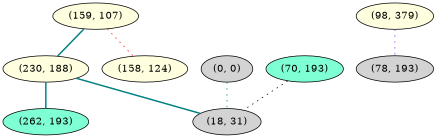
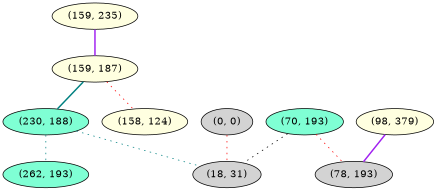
none -> (95, 16)
(96, 16) -> (95, 69)
(395, 43) -> (374, 148)
(46, 69) -> (46, 122)
(46, 95) -> (46, 148)
(227, 95) -> (227, 148)
(138, 96) -> (138, 149)
none -> (329, 148)
